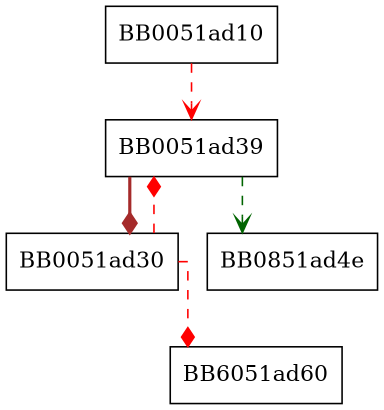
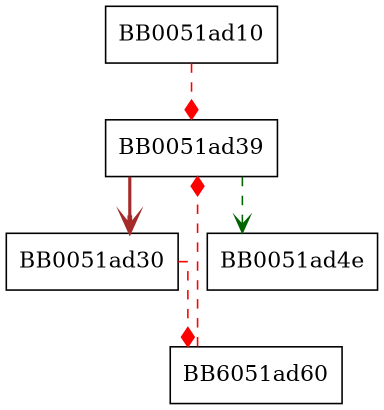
(192, 83) -> (192, 83)
(130, 197) -> (130, 197)
(154, 215) -> (198, 271)
(292, 262) -> (292, 262)
